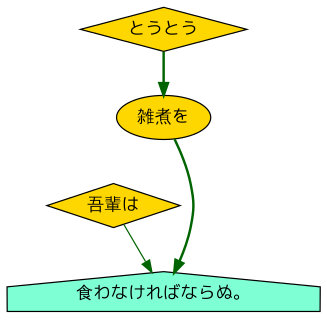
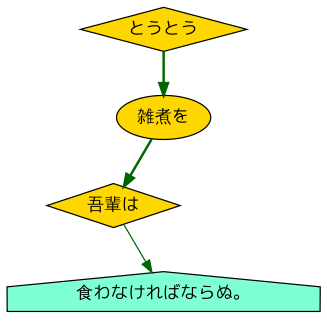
(193, 200) -> (141, 157)
